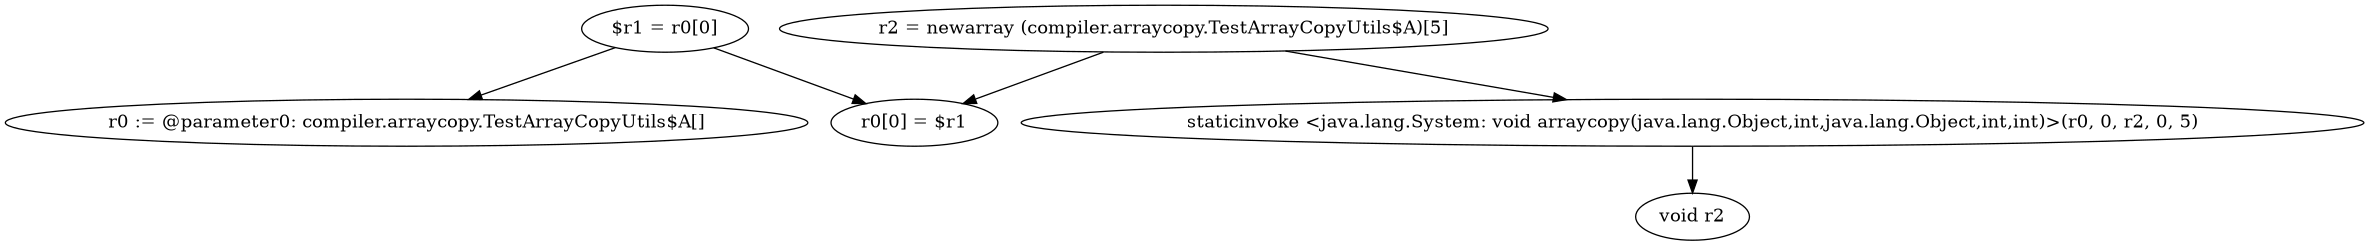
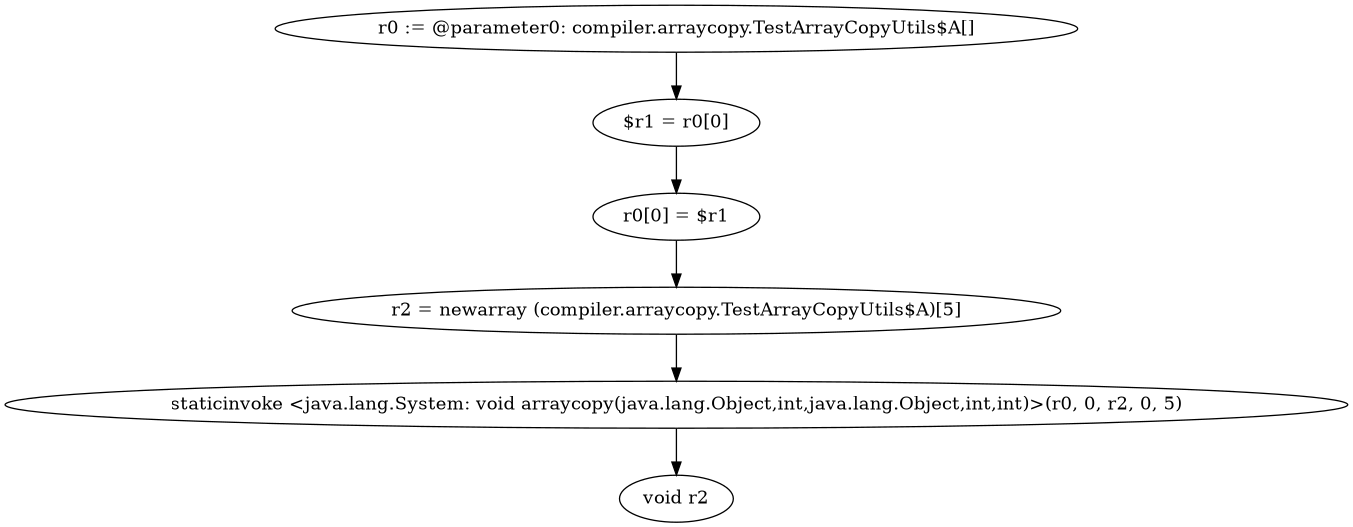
(548, 71) -> (676, 69)
(1040, 76) -> (676, 257)
